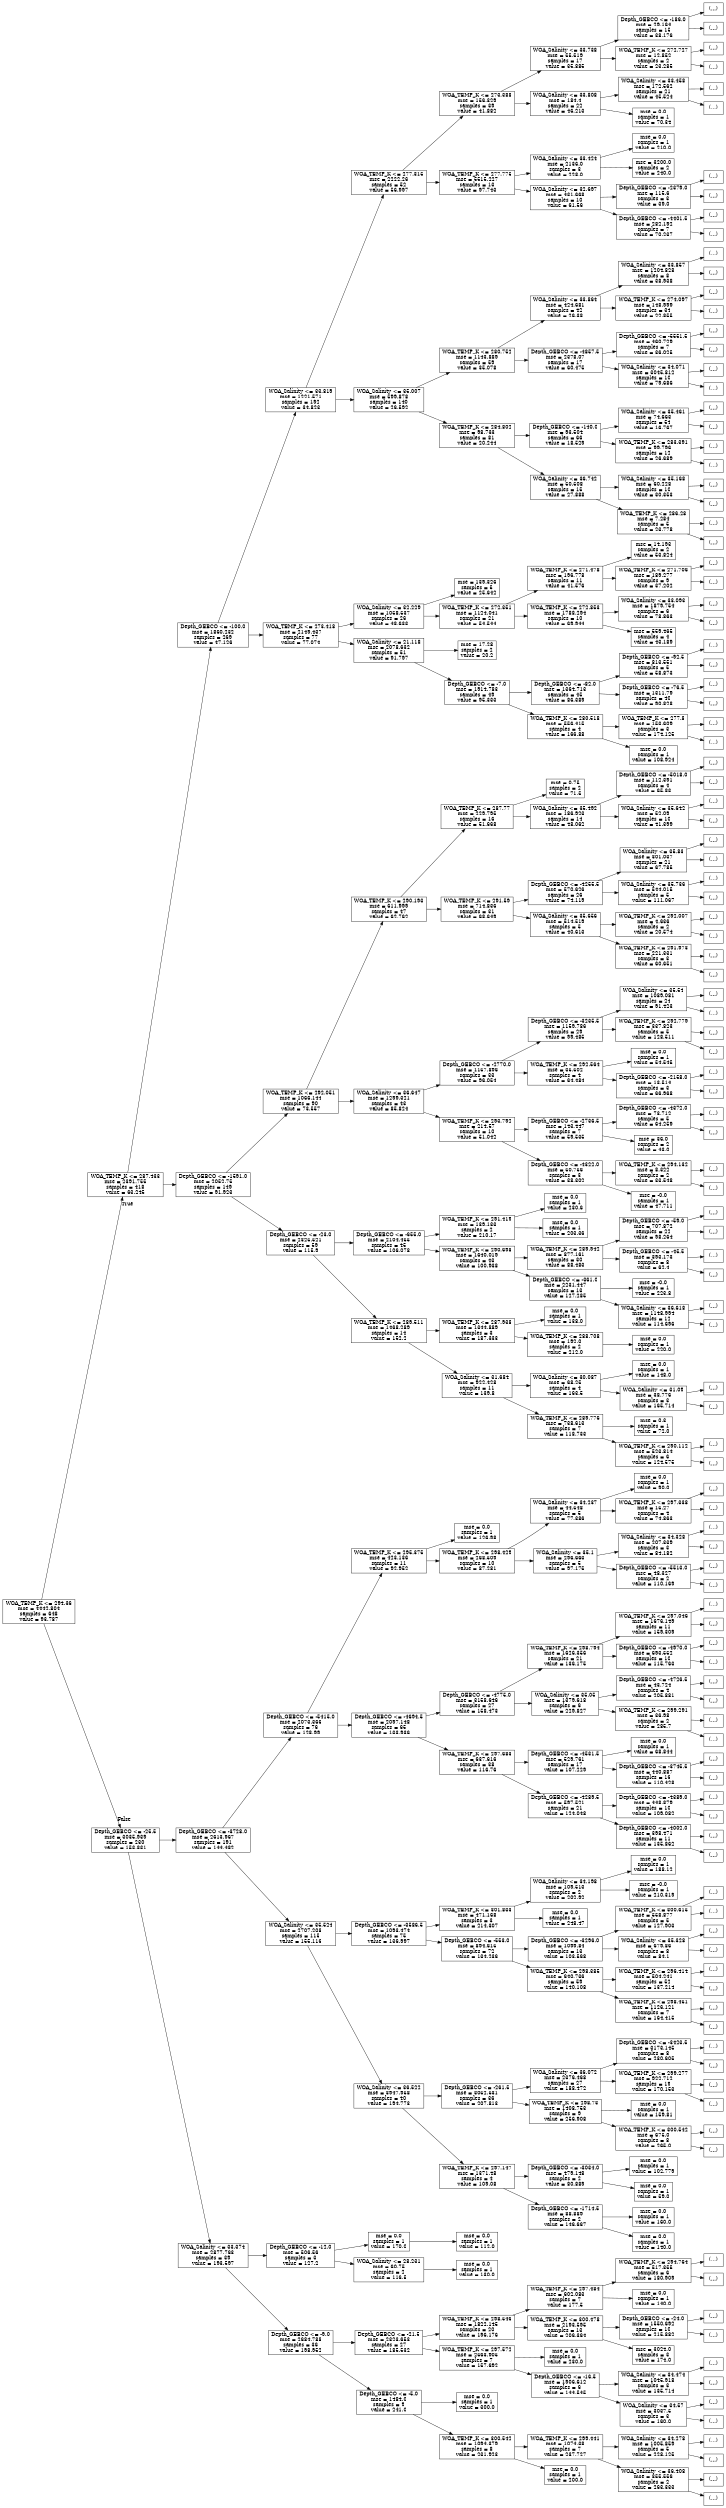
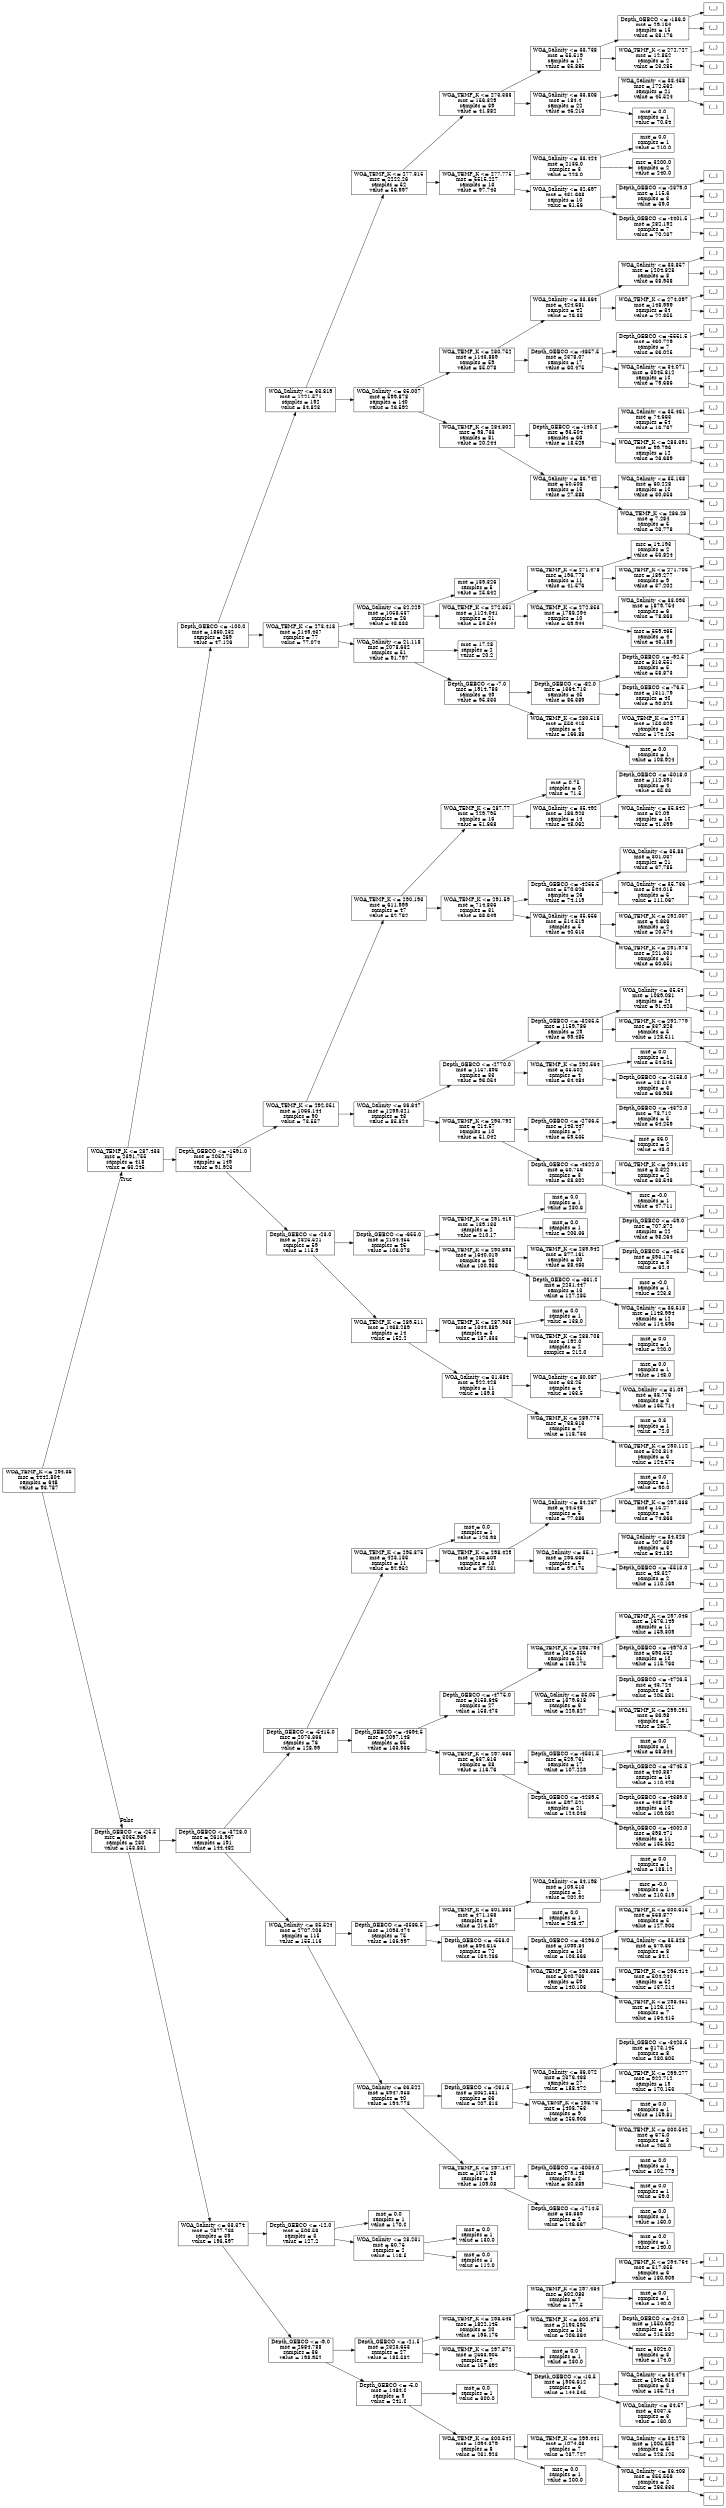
(565, 788) -> (565, 788)
(565, 1345) -> (565, 1345)
(431, 2242) -> (438, 2255)
